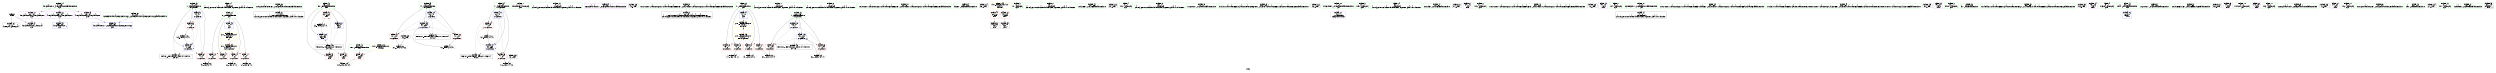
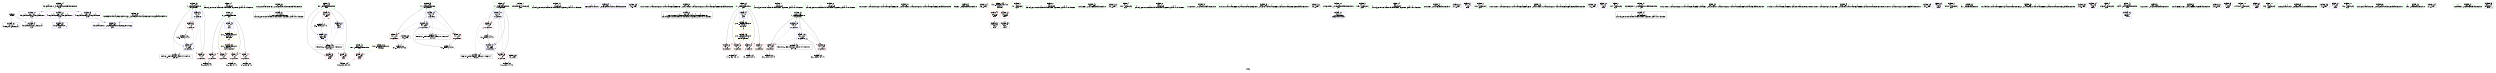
(2445, 6) -> none
